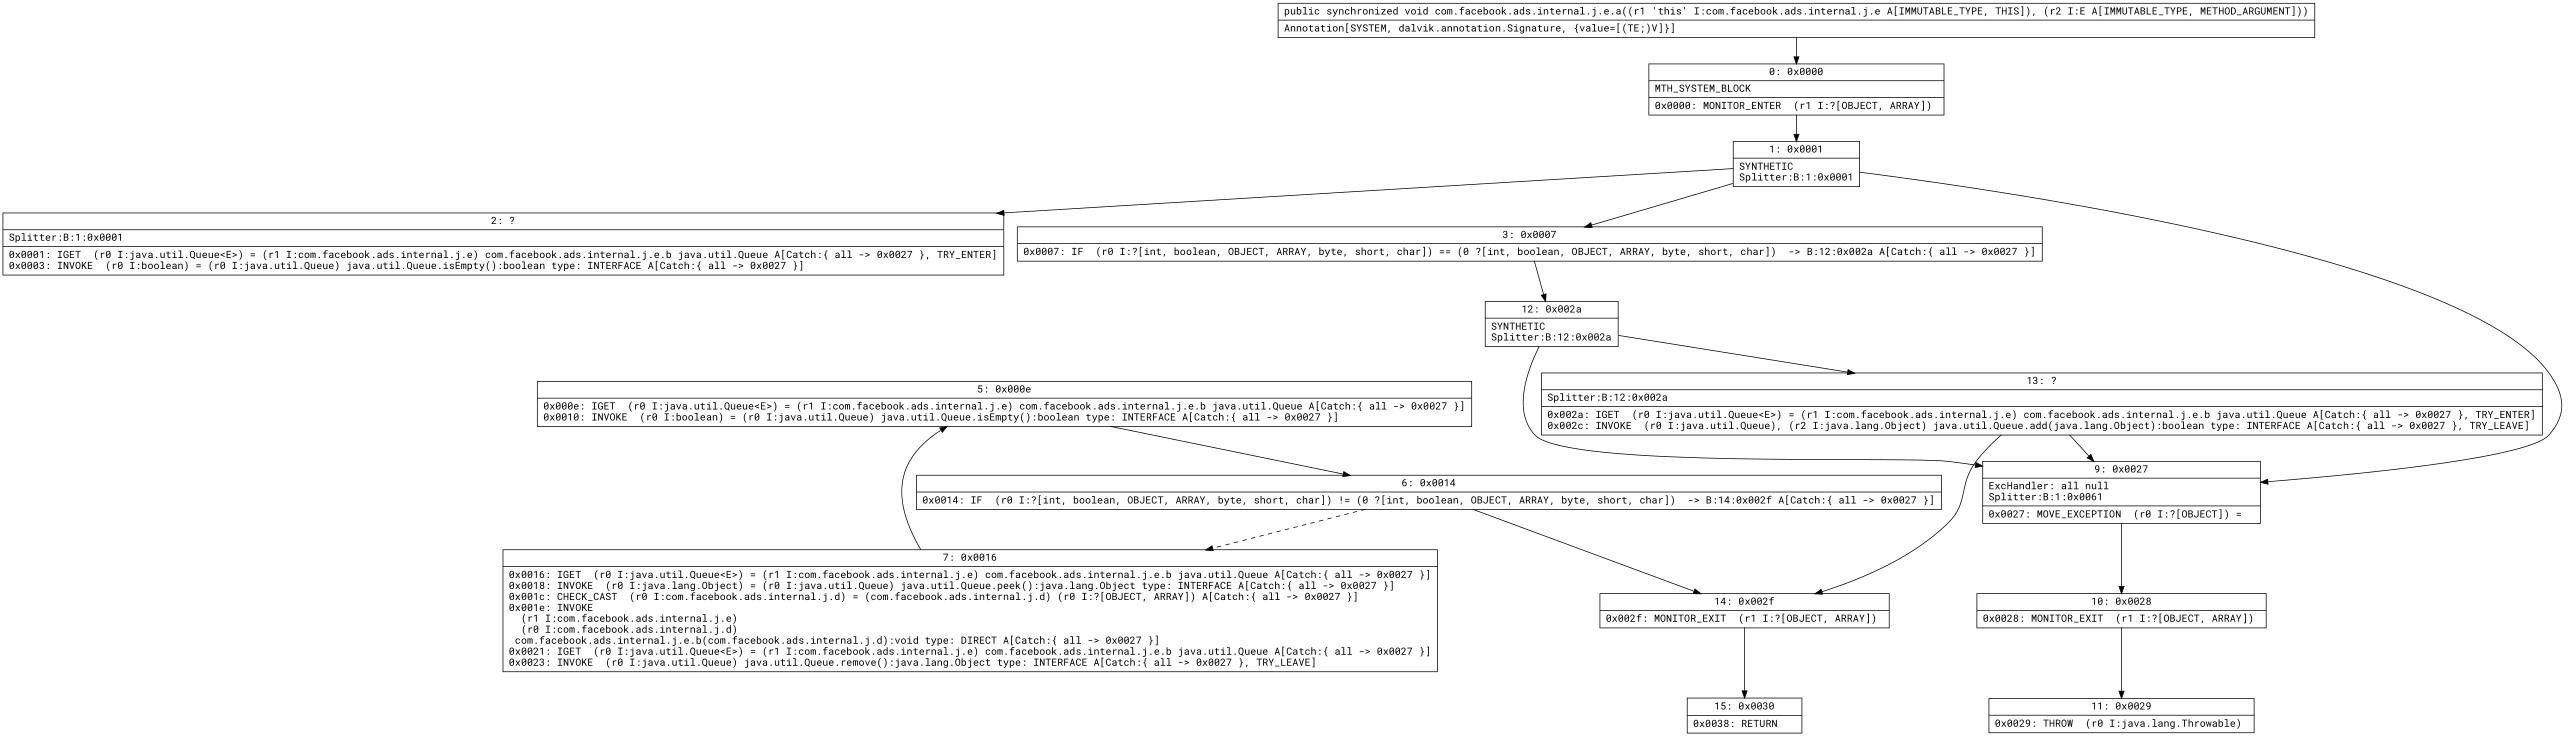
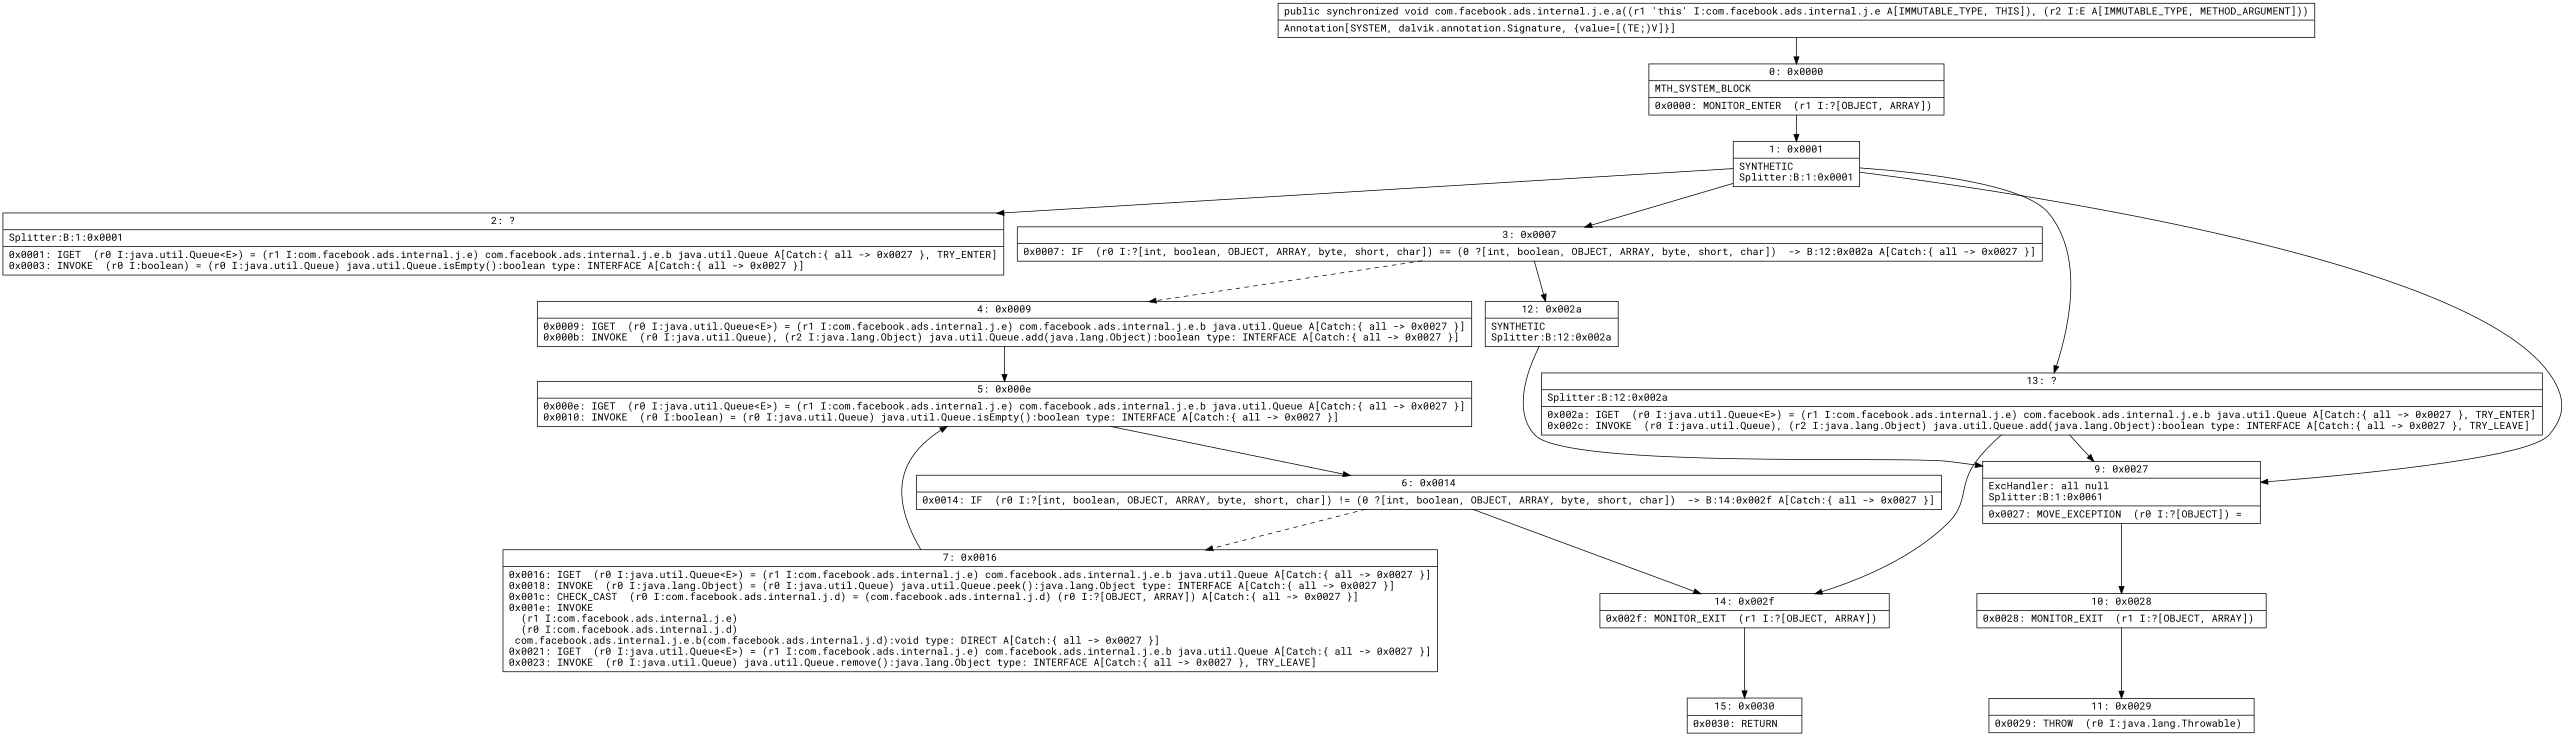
none -> (1005, 324)
(1733, 354) -> (2041, 207)
(1745, 724) -> (1745, 724)
